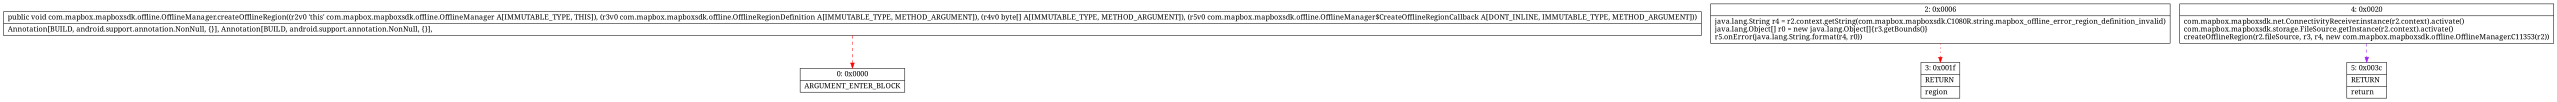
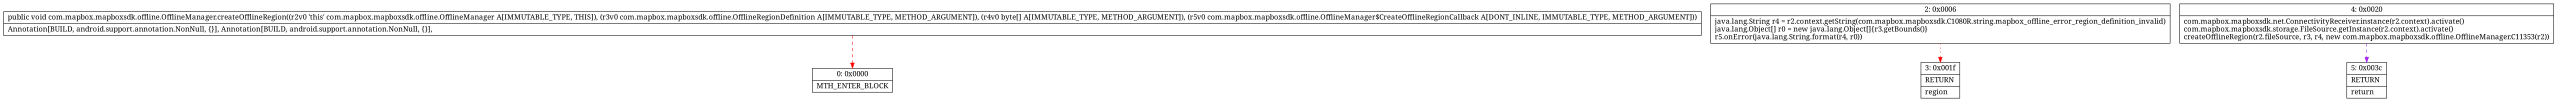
(852, 86) -> (852, 86)
